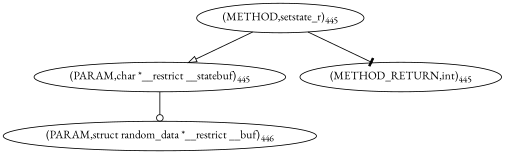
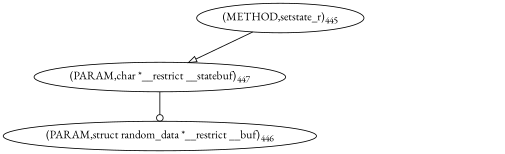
(243, 76) -> (243, 76)
(401, 77) -> none
